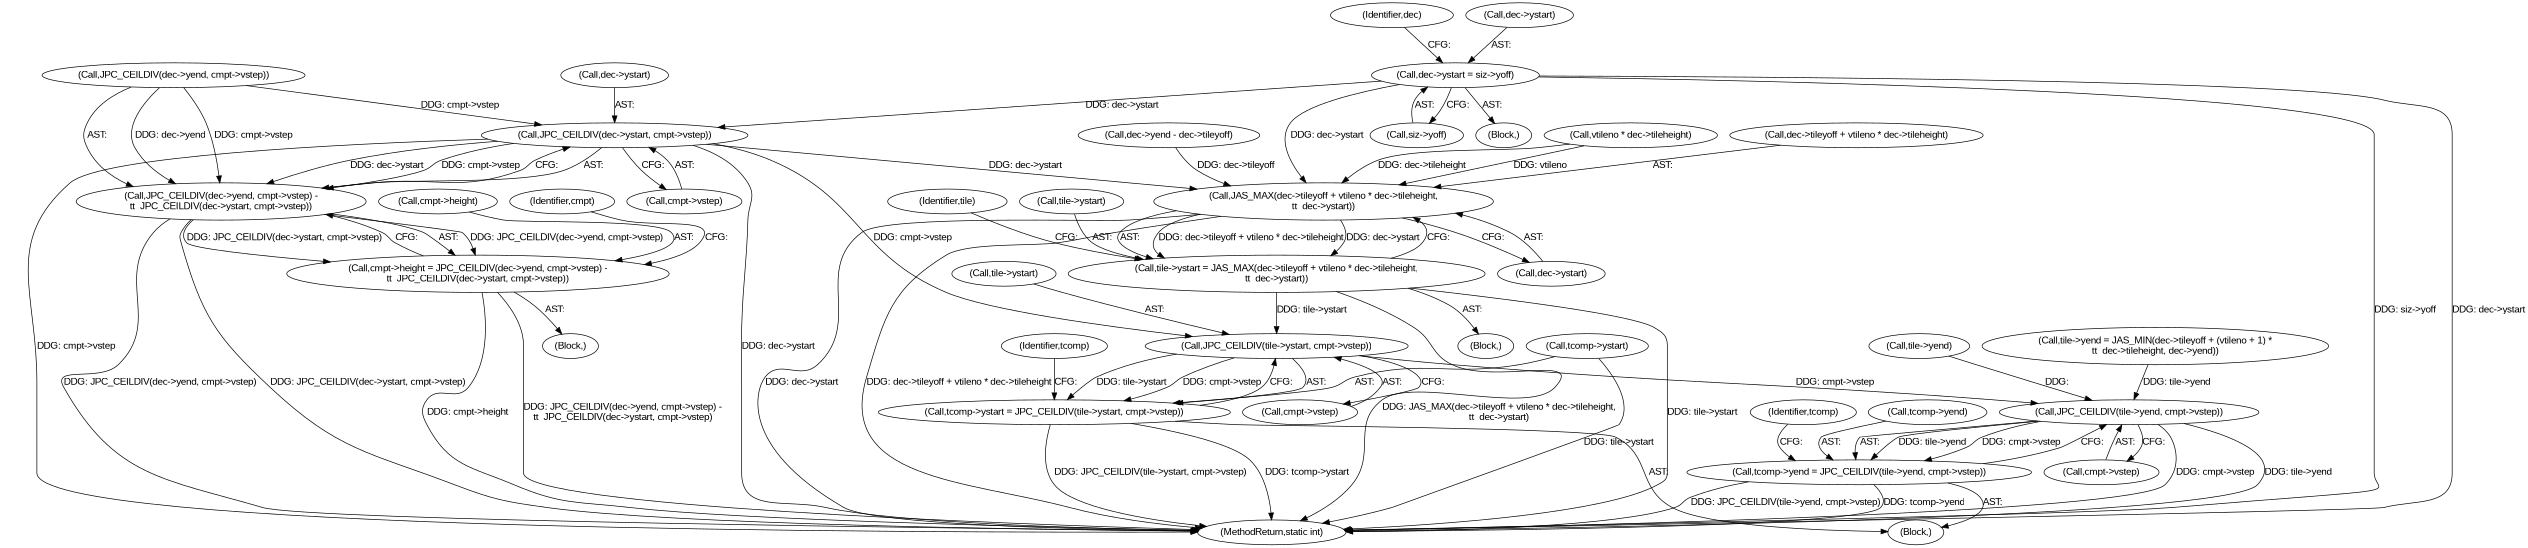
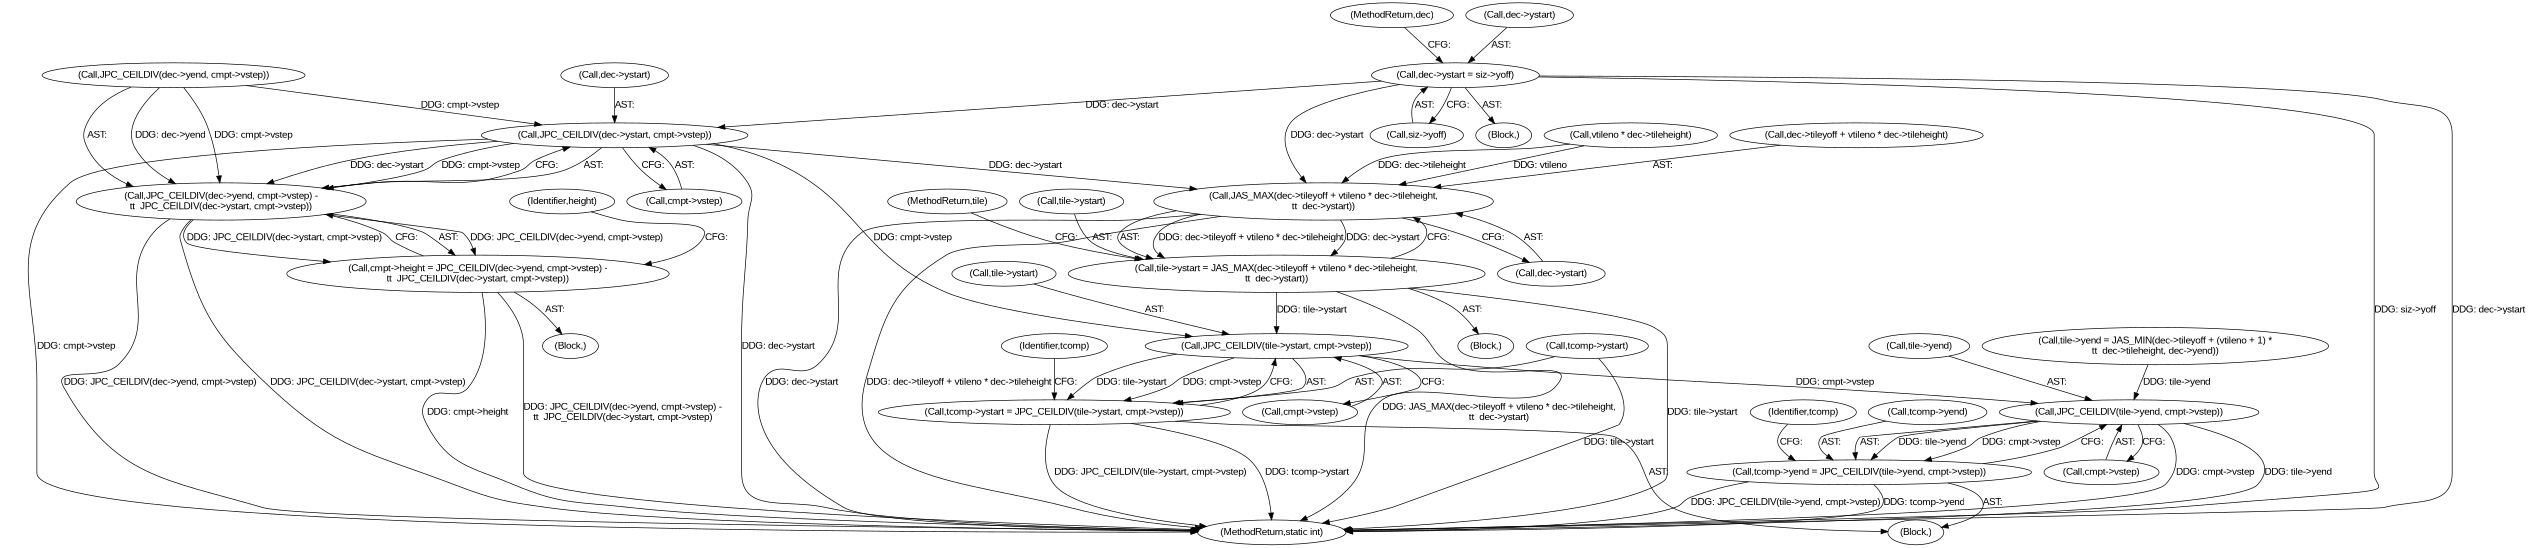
(1392, 15) -> (1392, 15)
(1169, 135) -> none
(438, 201) -> none
(562, 201) -> (562, 201)
(947, 201) -> (947, 201)
(2058, 382) -> (2058, 382)
